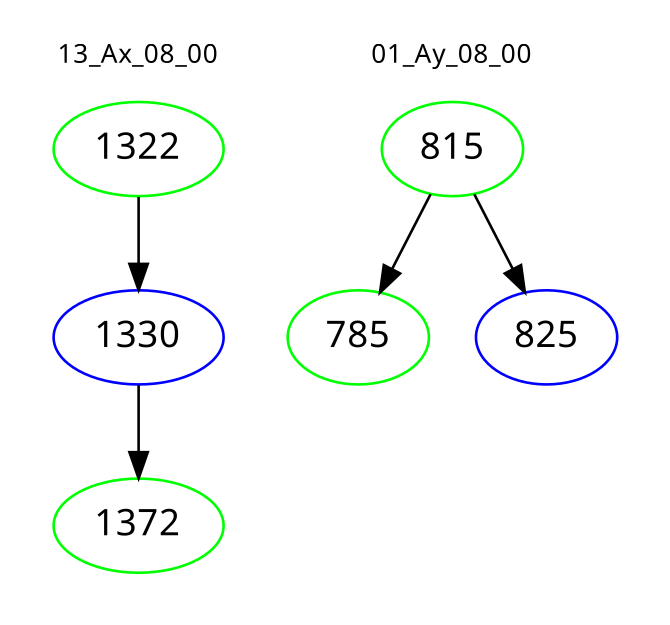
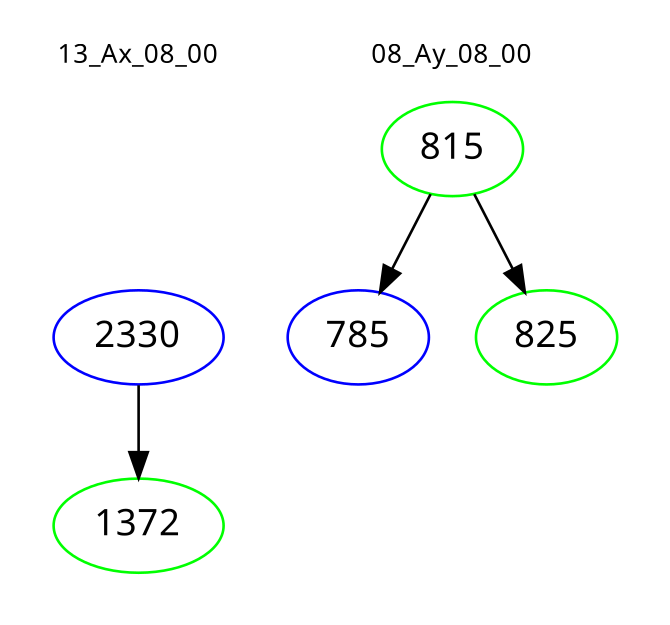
(452, 56) -> (452, 56)
(139, 149) -> none
(139, 337) -> (139, 337)
(358, 337) -> (358, 337)
(547, 337) -> (547, 337)
